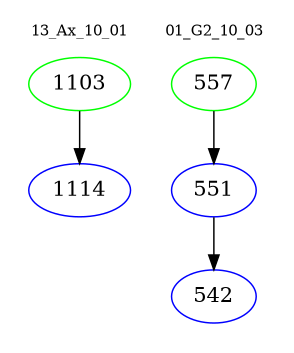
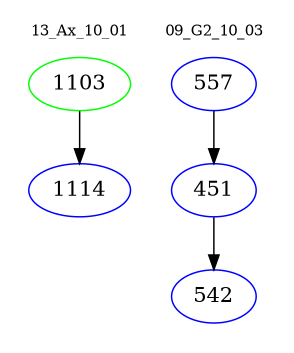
(215, 32) -> (215, 32)
(214, 84) -> (214, 84)
(214, 190) -> (214, 190)
